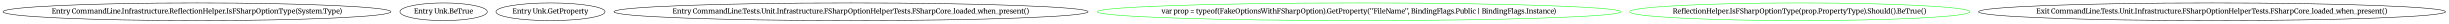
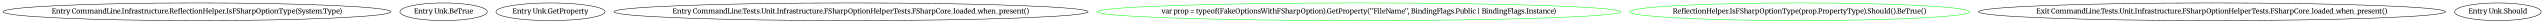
none -> (2498, 12)
